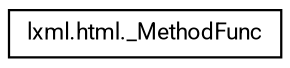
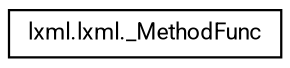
(145, 34) -> (145, 34)
